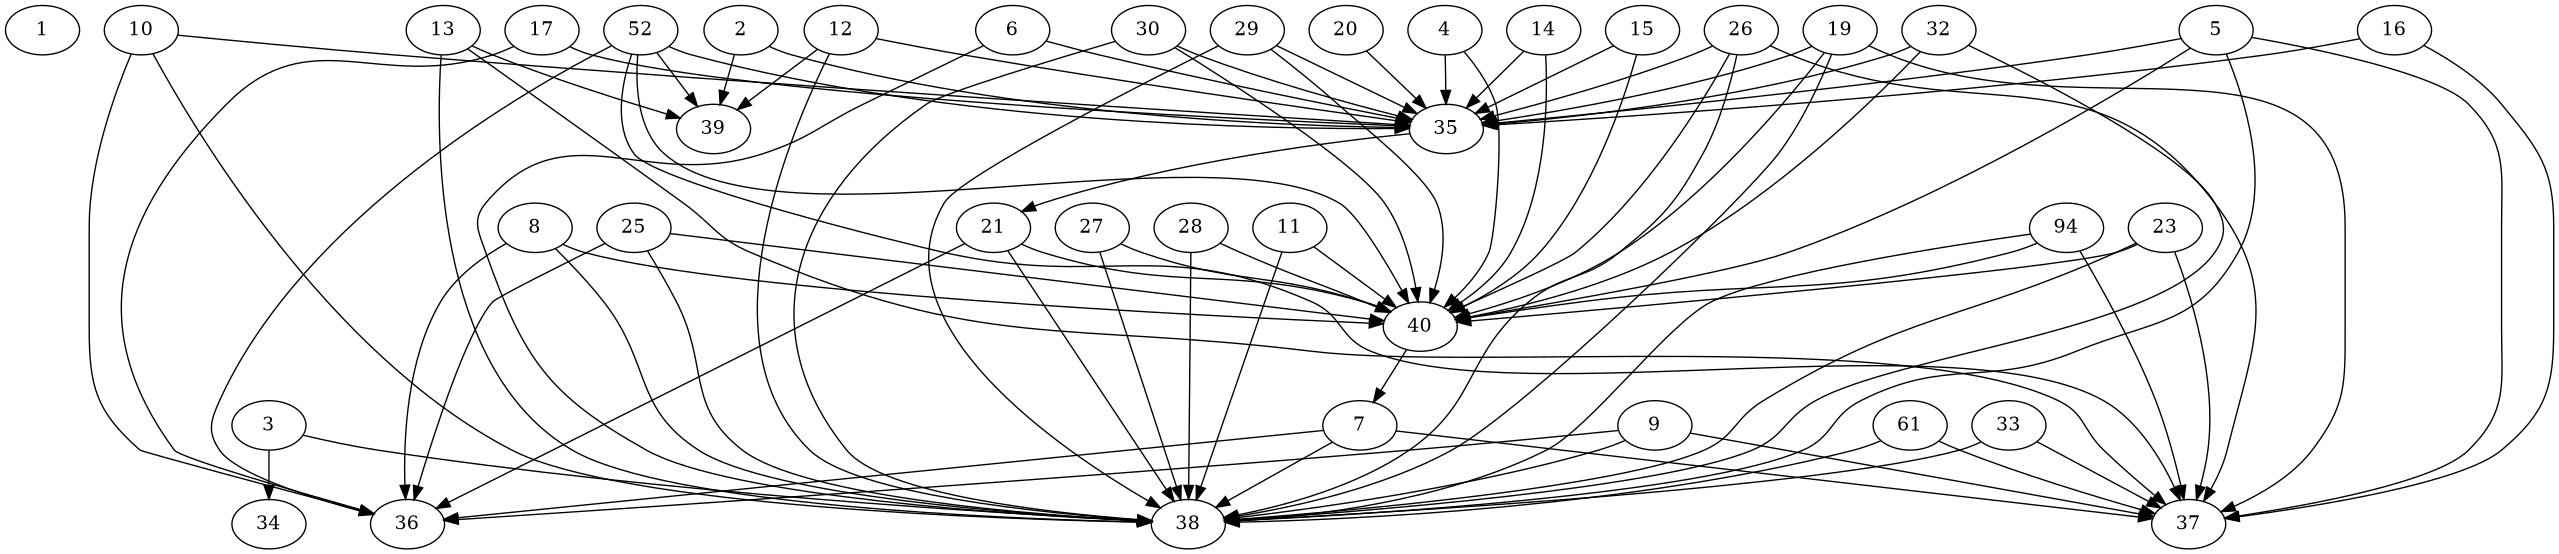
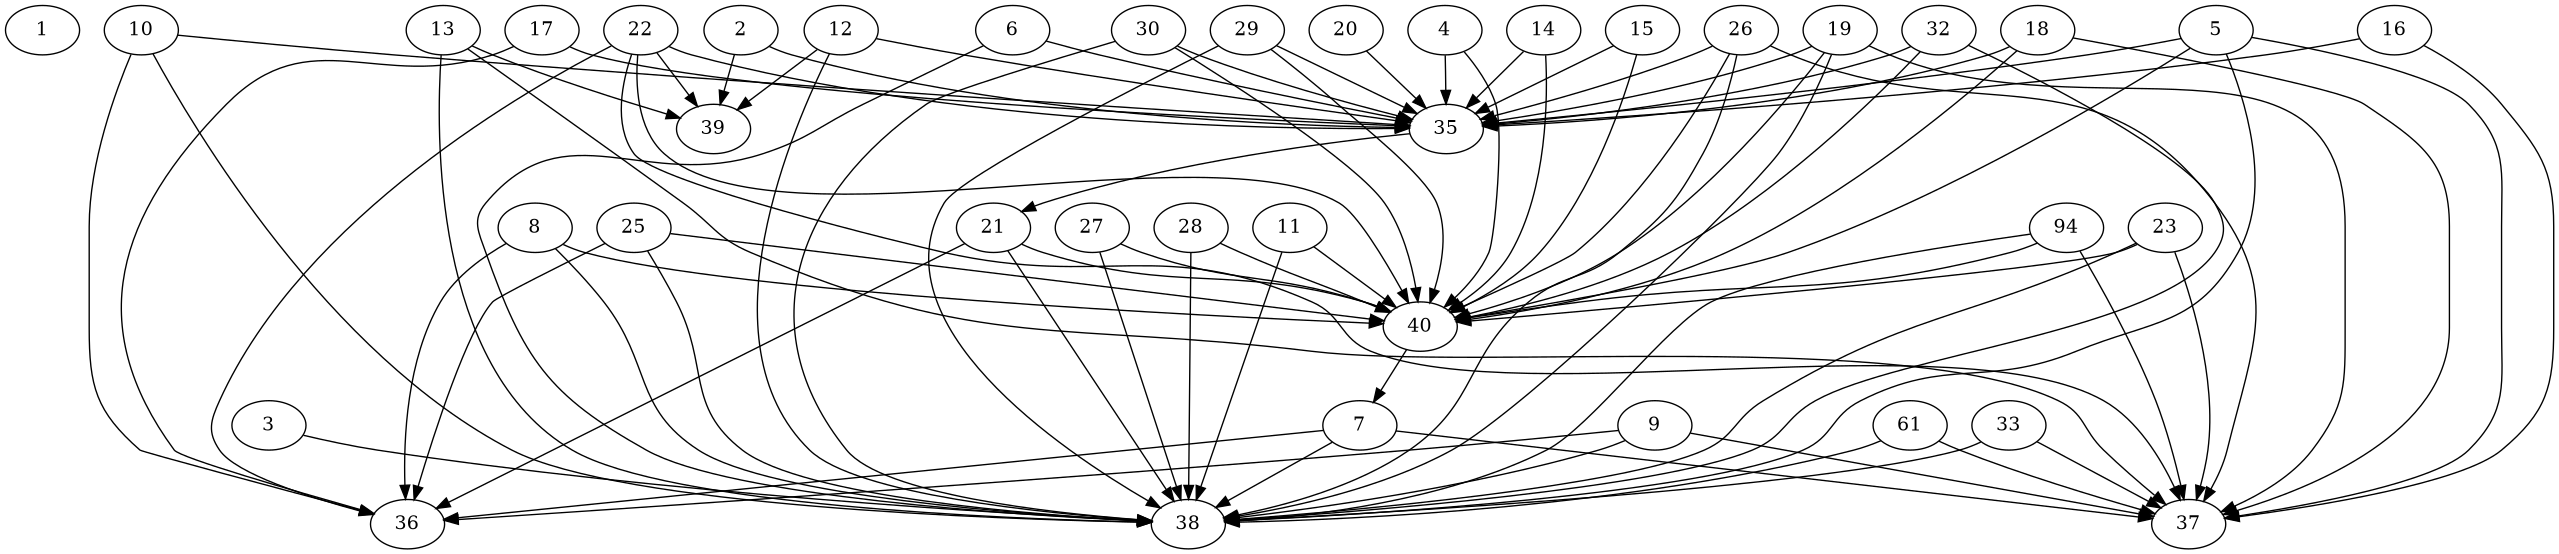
(641, 30) -> (641, 30)
none -> (2038, 30)
(269, 524) -> none
